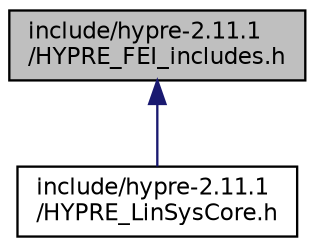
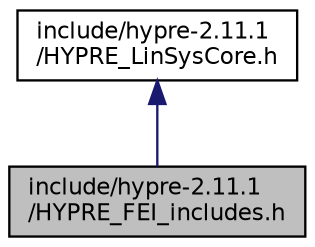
(157, 136) -> (157, 136)
